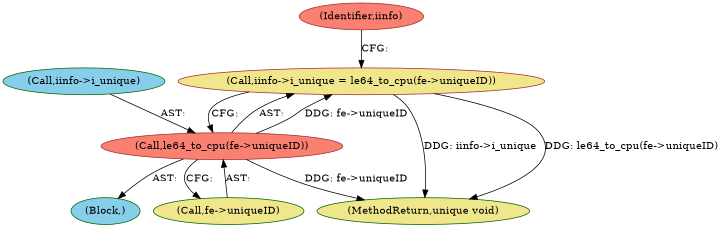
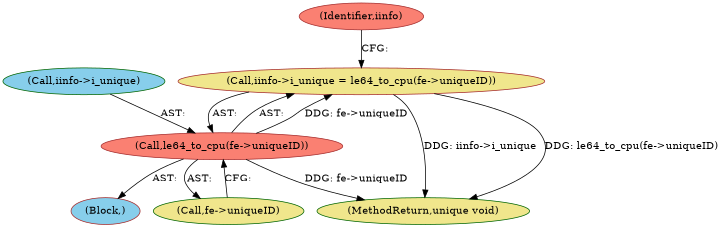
(227, 114) -> (227, 114)
(201, 179) -> (201, 179)
(240, 179) -> (240, 179)
(106, 211) -> (106, 211)
